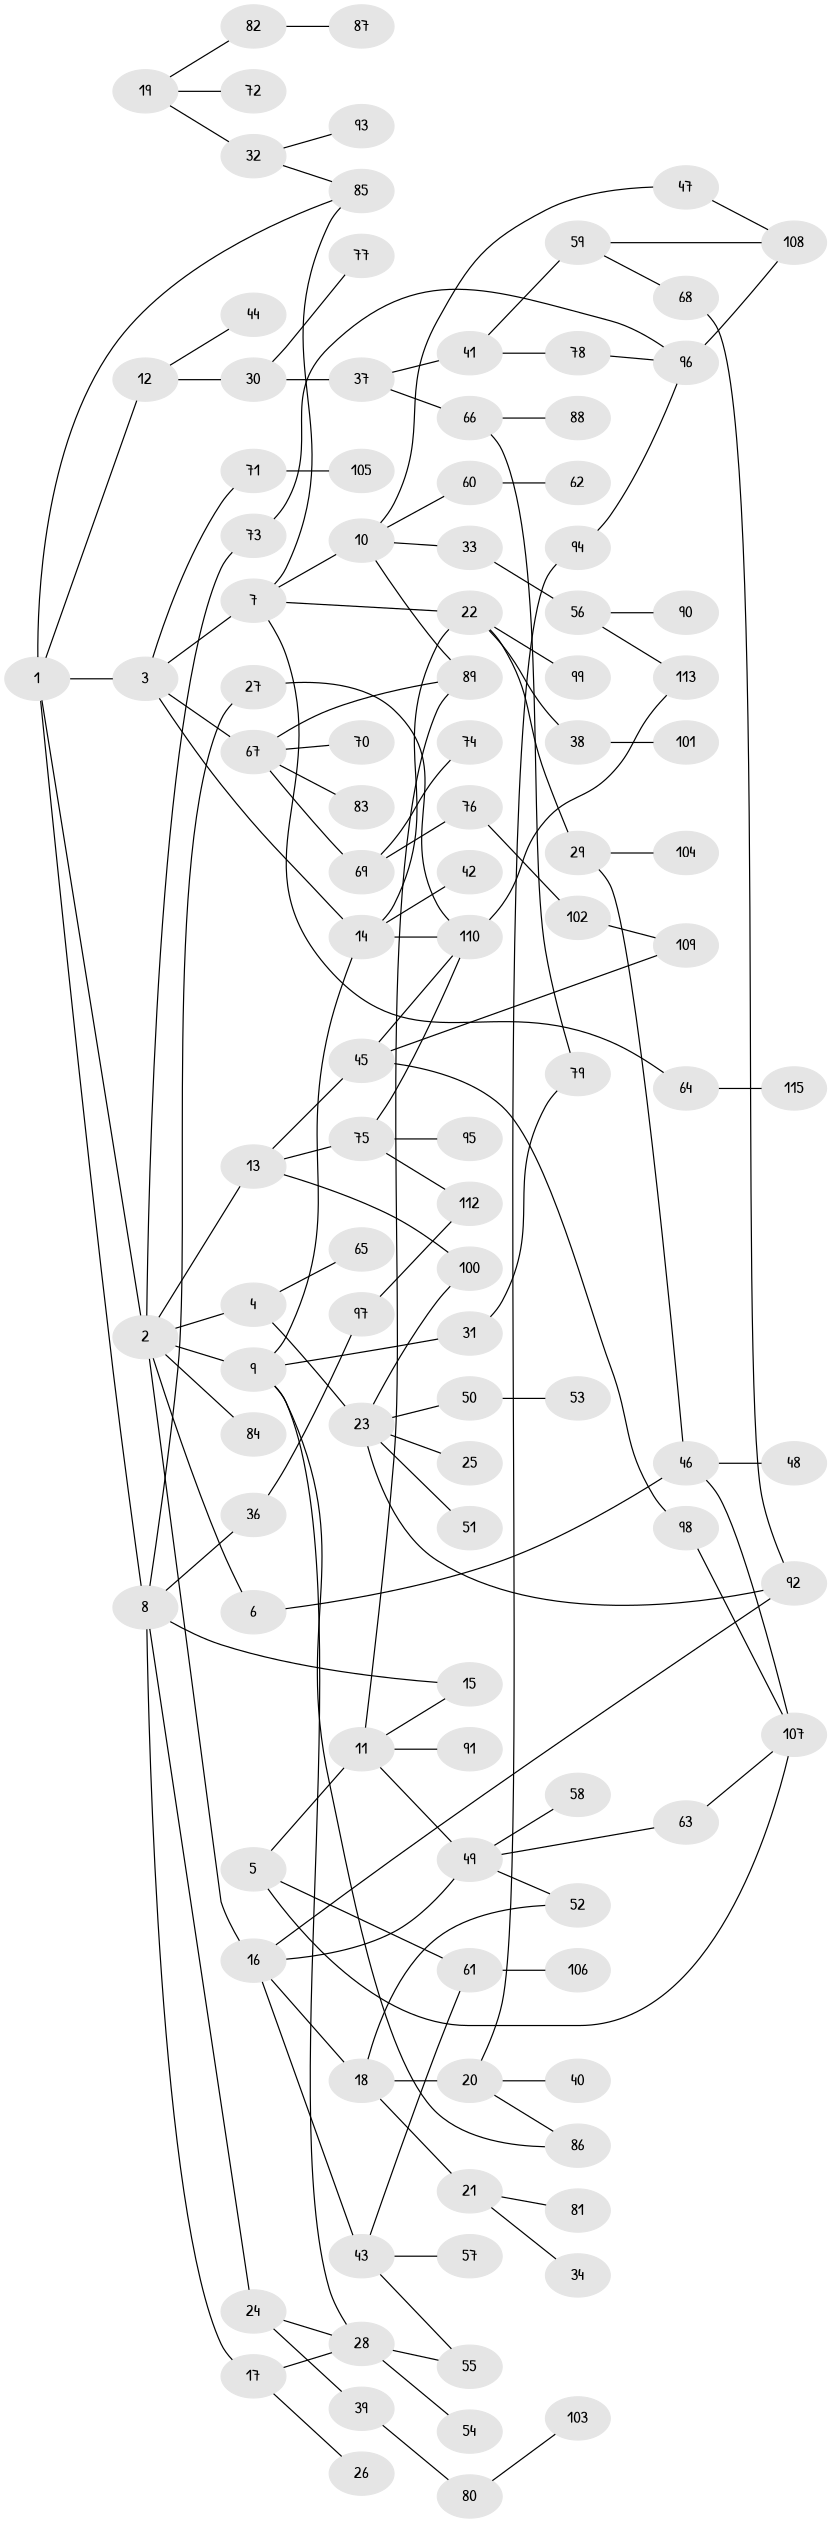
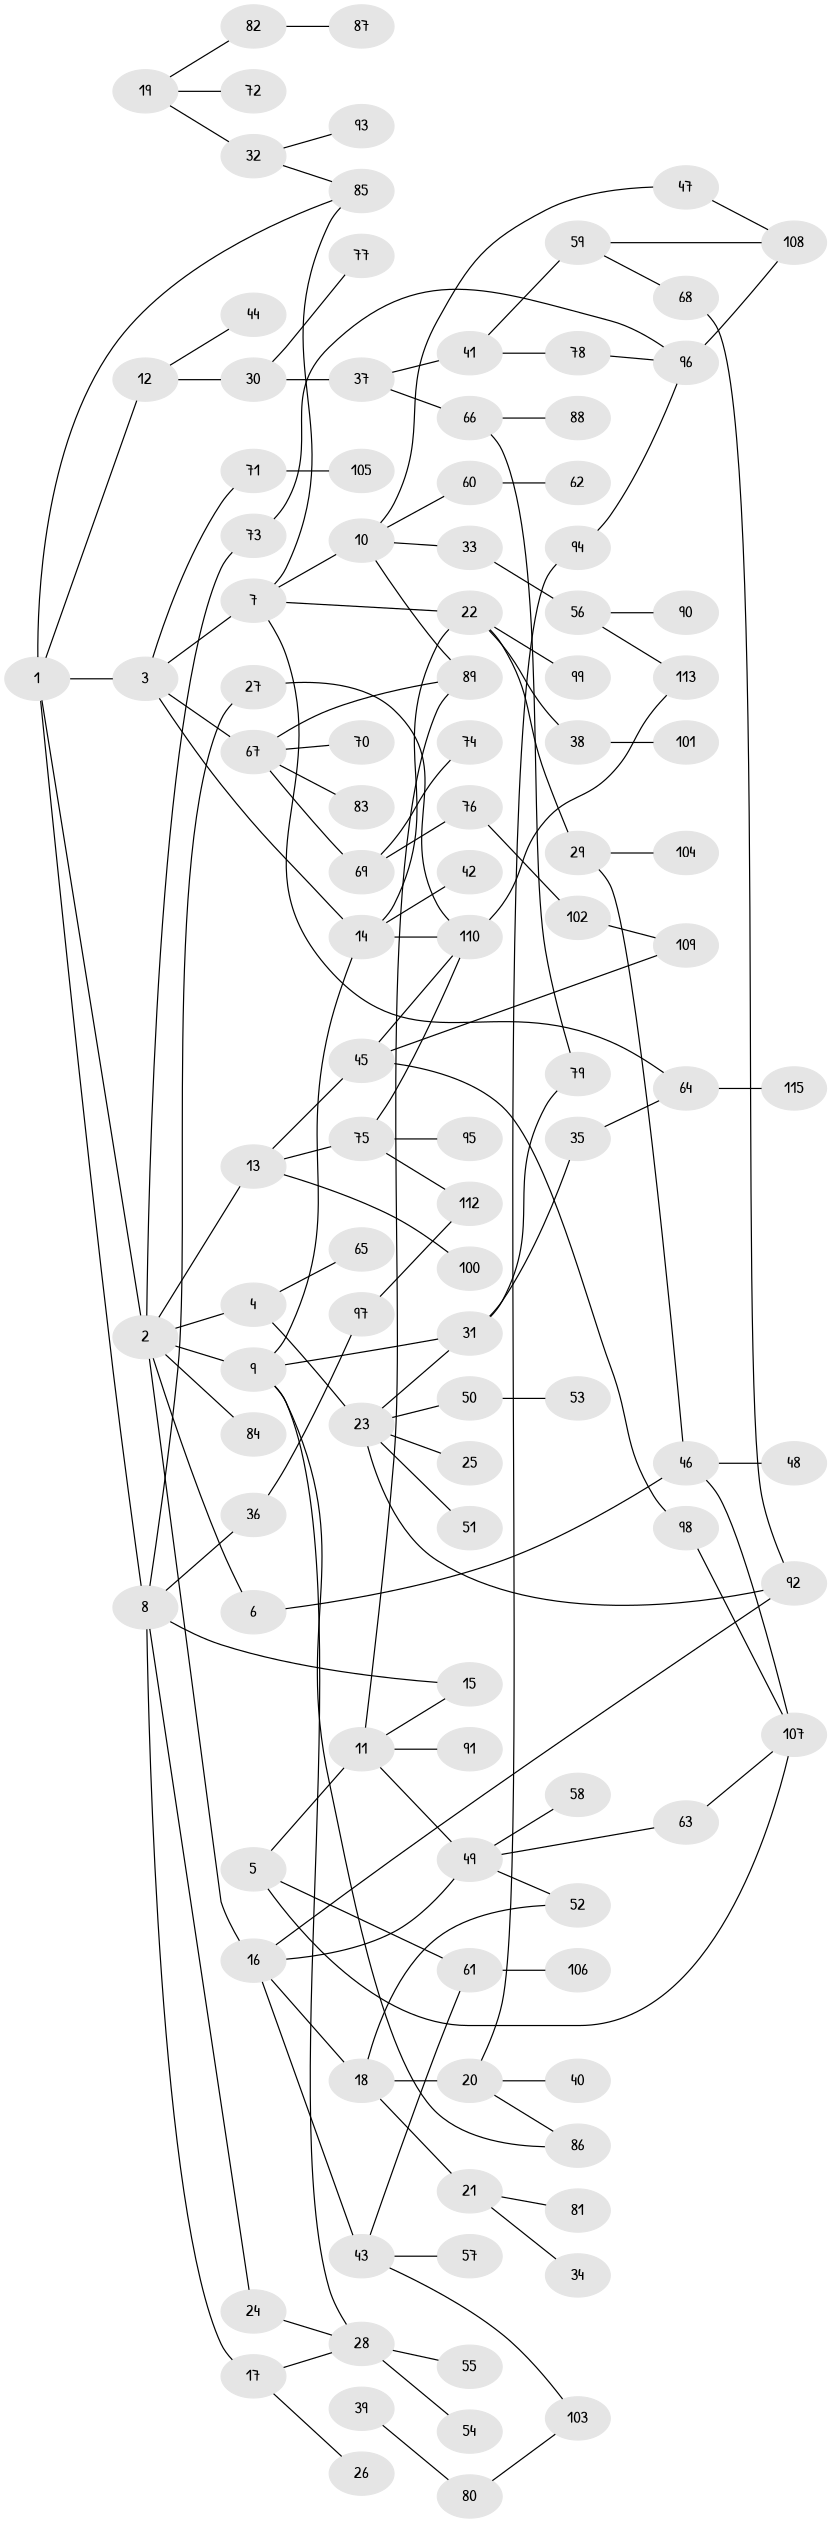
none -> (578, 1139)
(414, 1334) -> (416, 1379)
(416, 2312) -> (485, 2322)
(301, 2354) -> none
